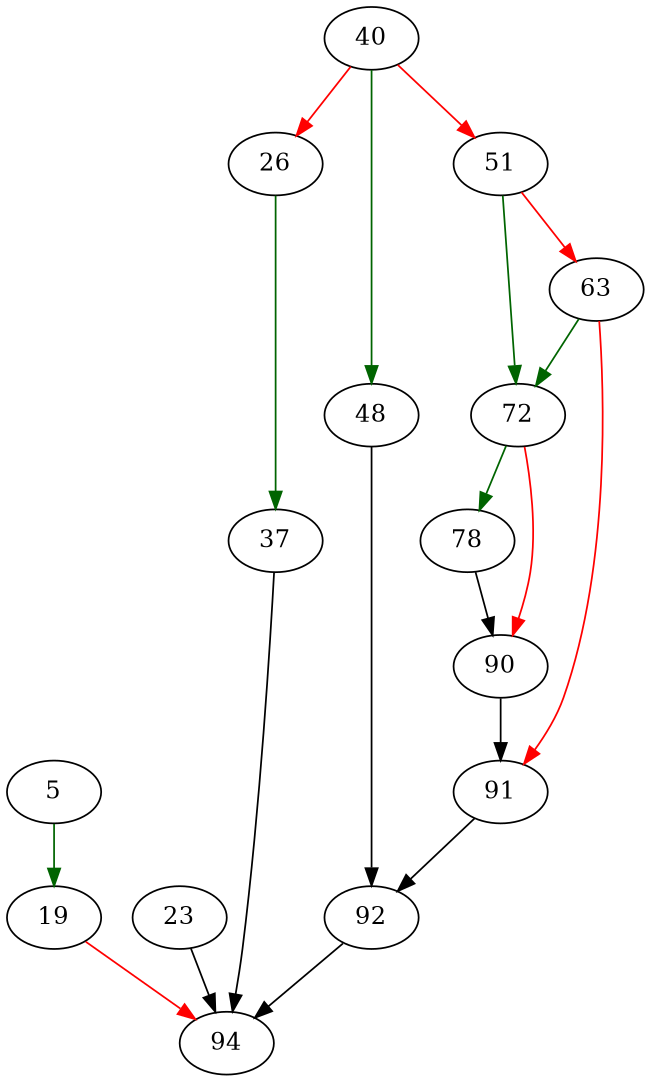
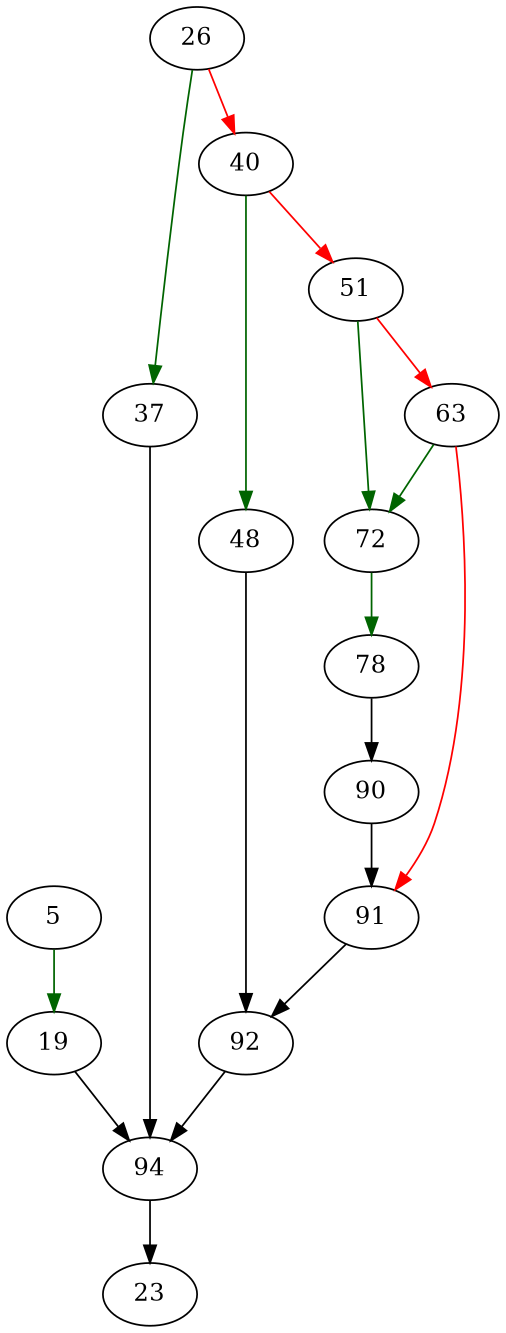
(329, 94) -> (218, 93)
(533, 533) -> none
(200, 972) -> (150, 1223)
(133, 975) -> (97, 1099)
